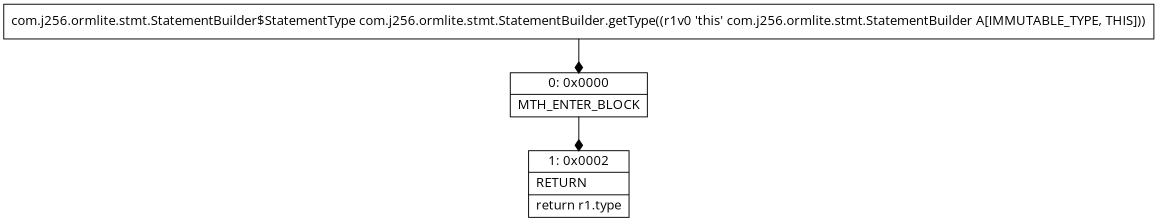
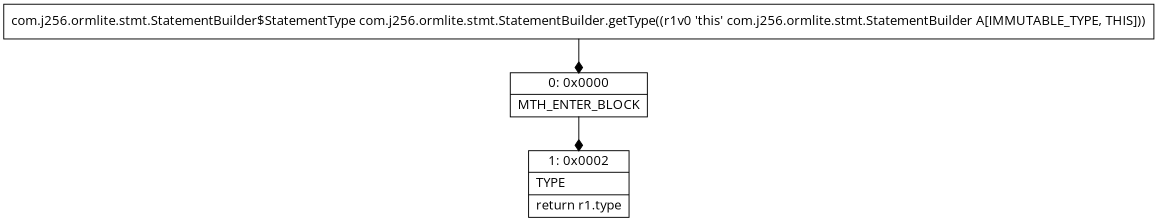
(562, 183) -> (551, 183)
